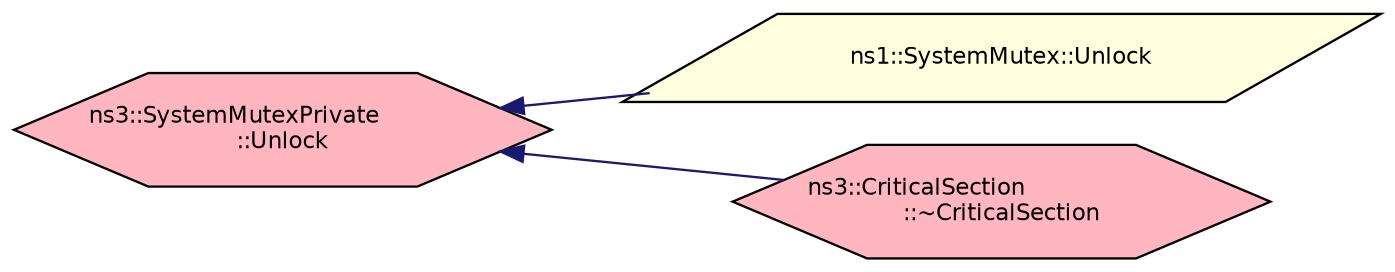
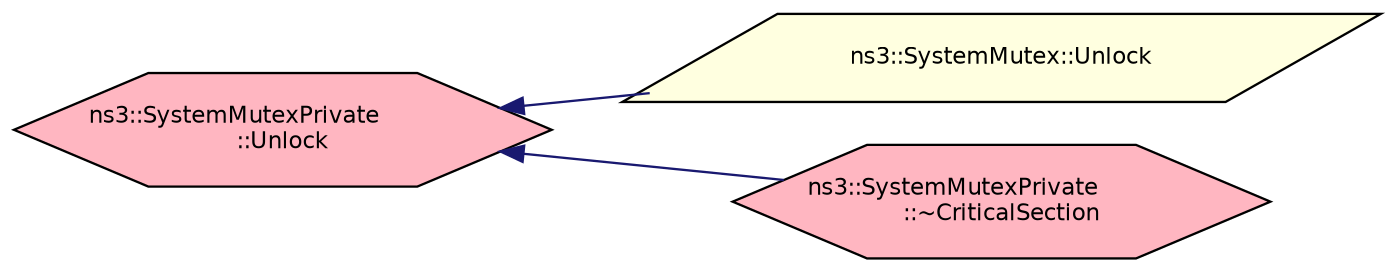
(1002, 58) -> (1002, 58)
(1002, 202) -> (1002, 202)
